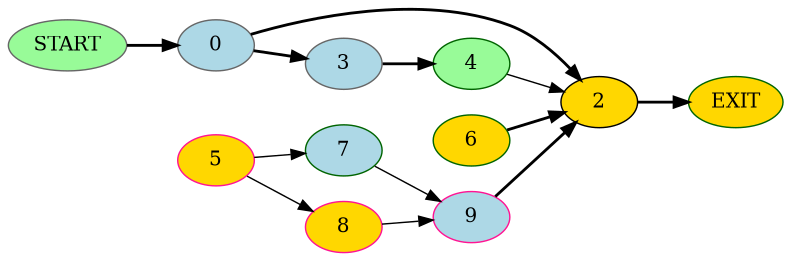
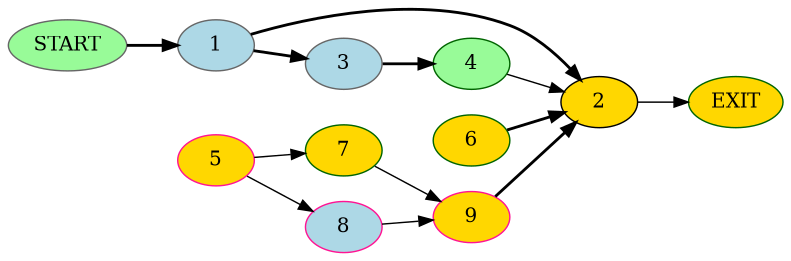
(216, 45) -> (216, 45)
(656, 102) -> (656, 102)
(344, 150) -> (344, 150)
(472, 217) -> (472, 217)
(344, 227) -> (344, 227)
